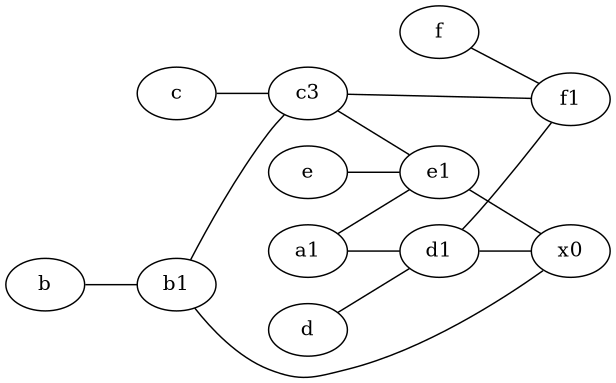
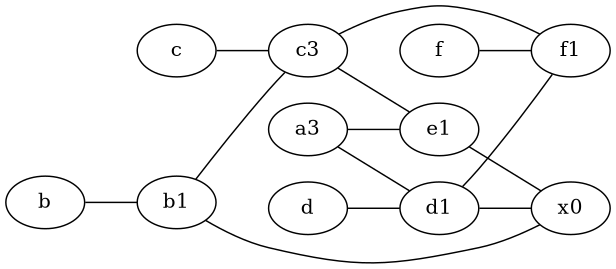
(308, 172) -> none
(308, 251) -> (308, 129)
